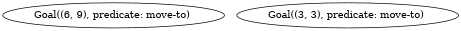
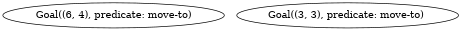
(114, 15) -> (114, 15)
